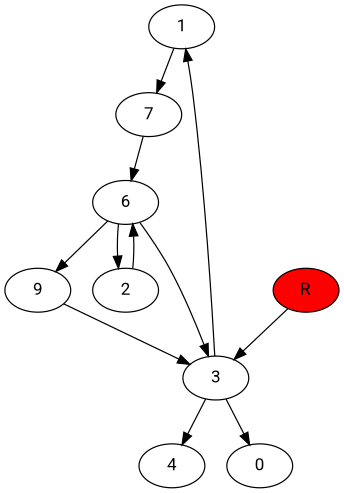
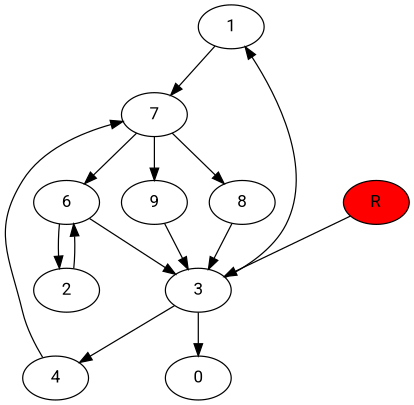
none -> (242, 202)
none -> (7, 217)
(86, 242) -> (154, 153)
